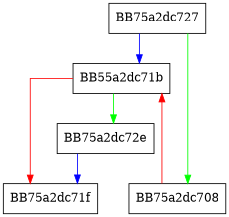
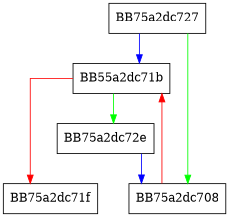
(77, 164) -> (141, 164)
